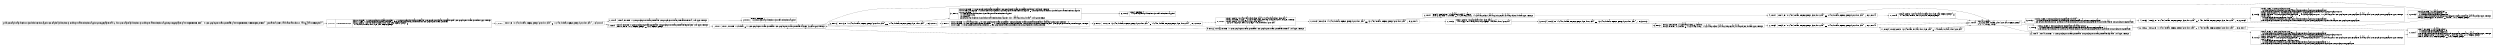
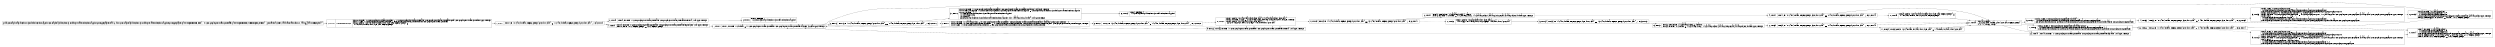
(2433, 15) -> (2433, 15)
